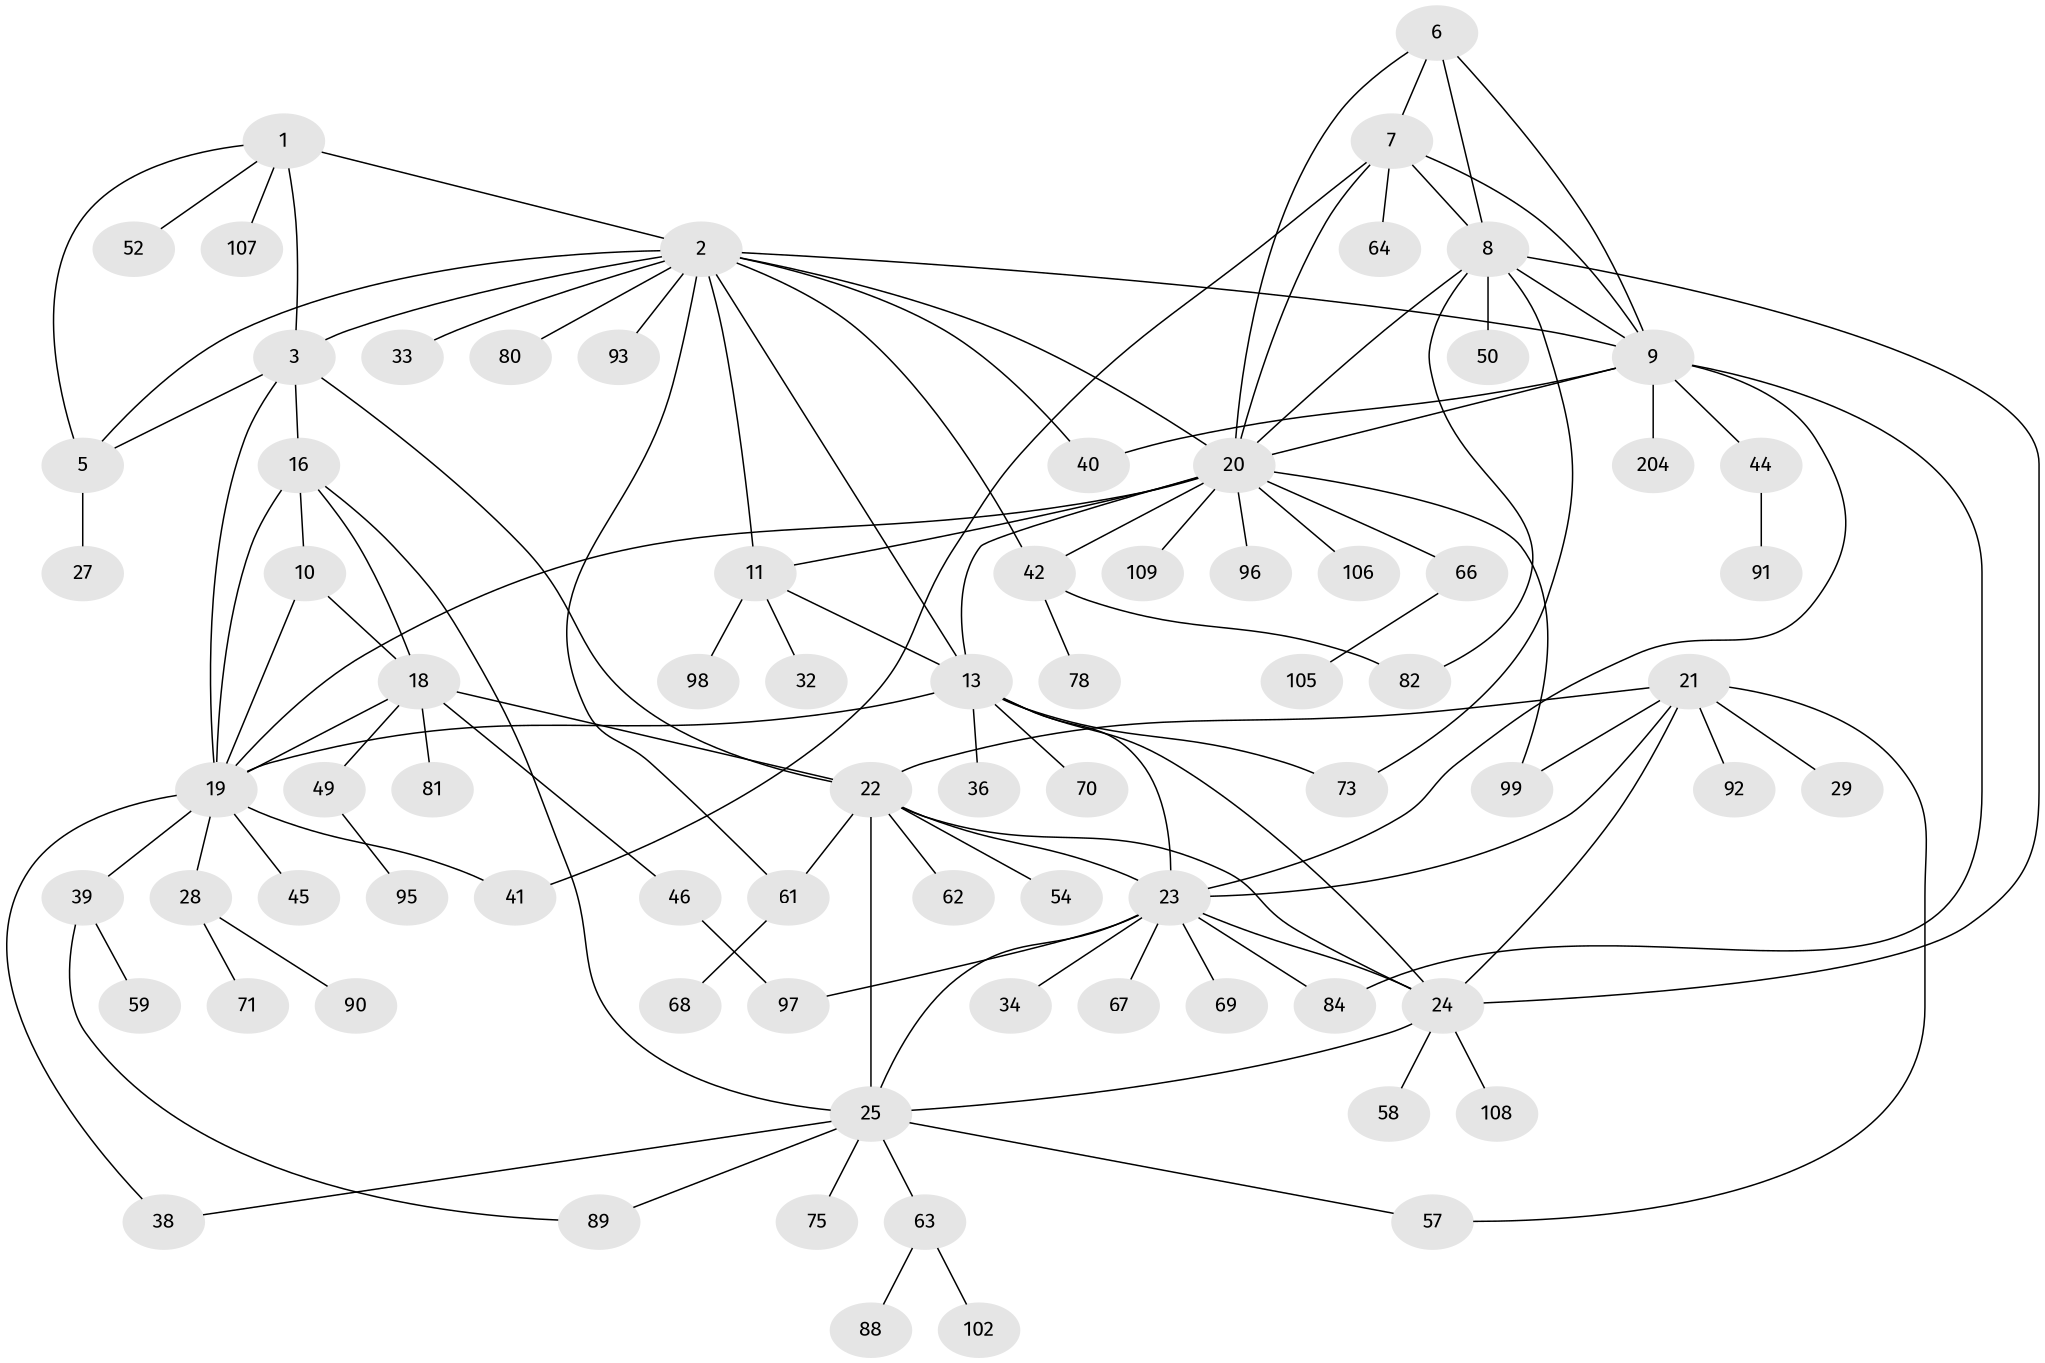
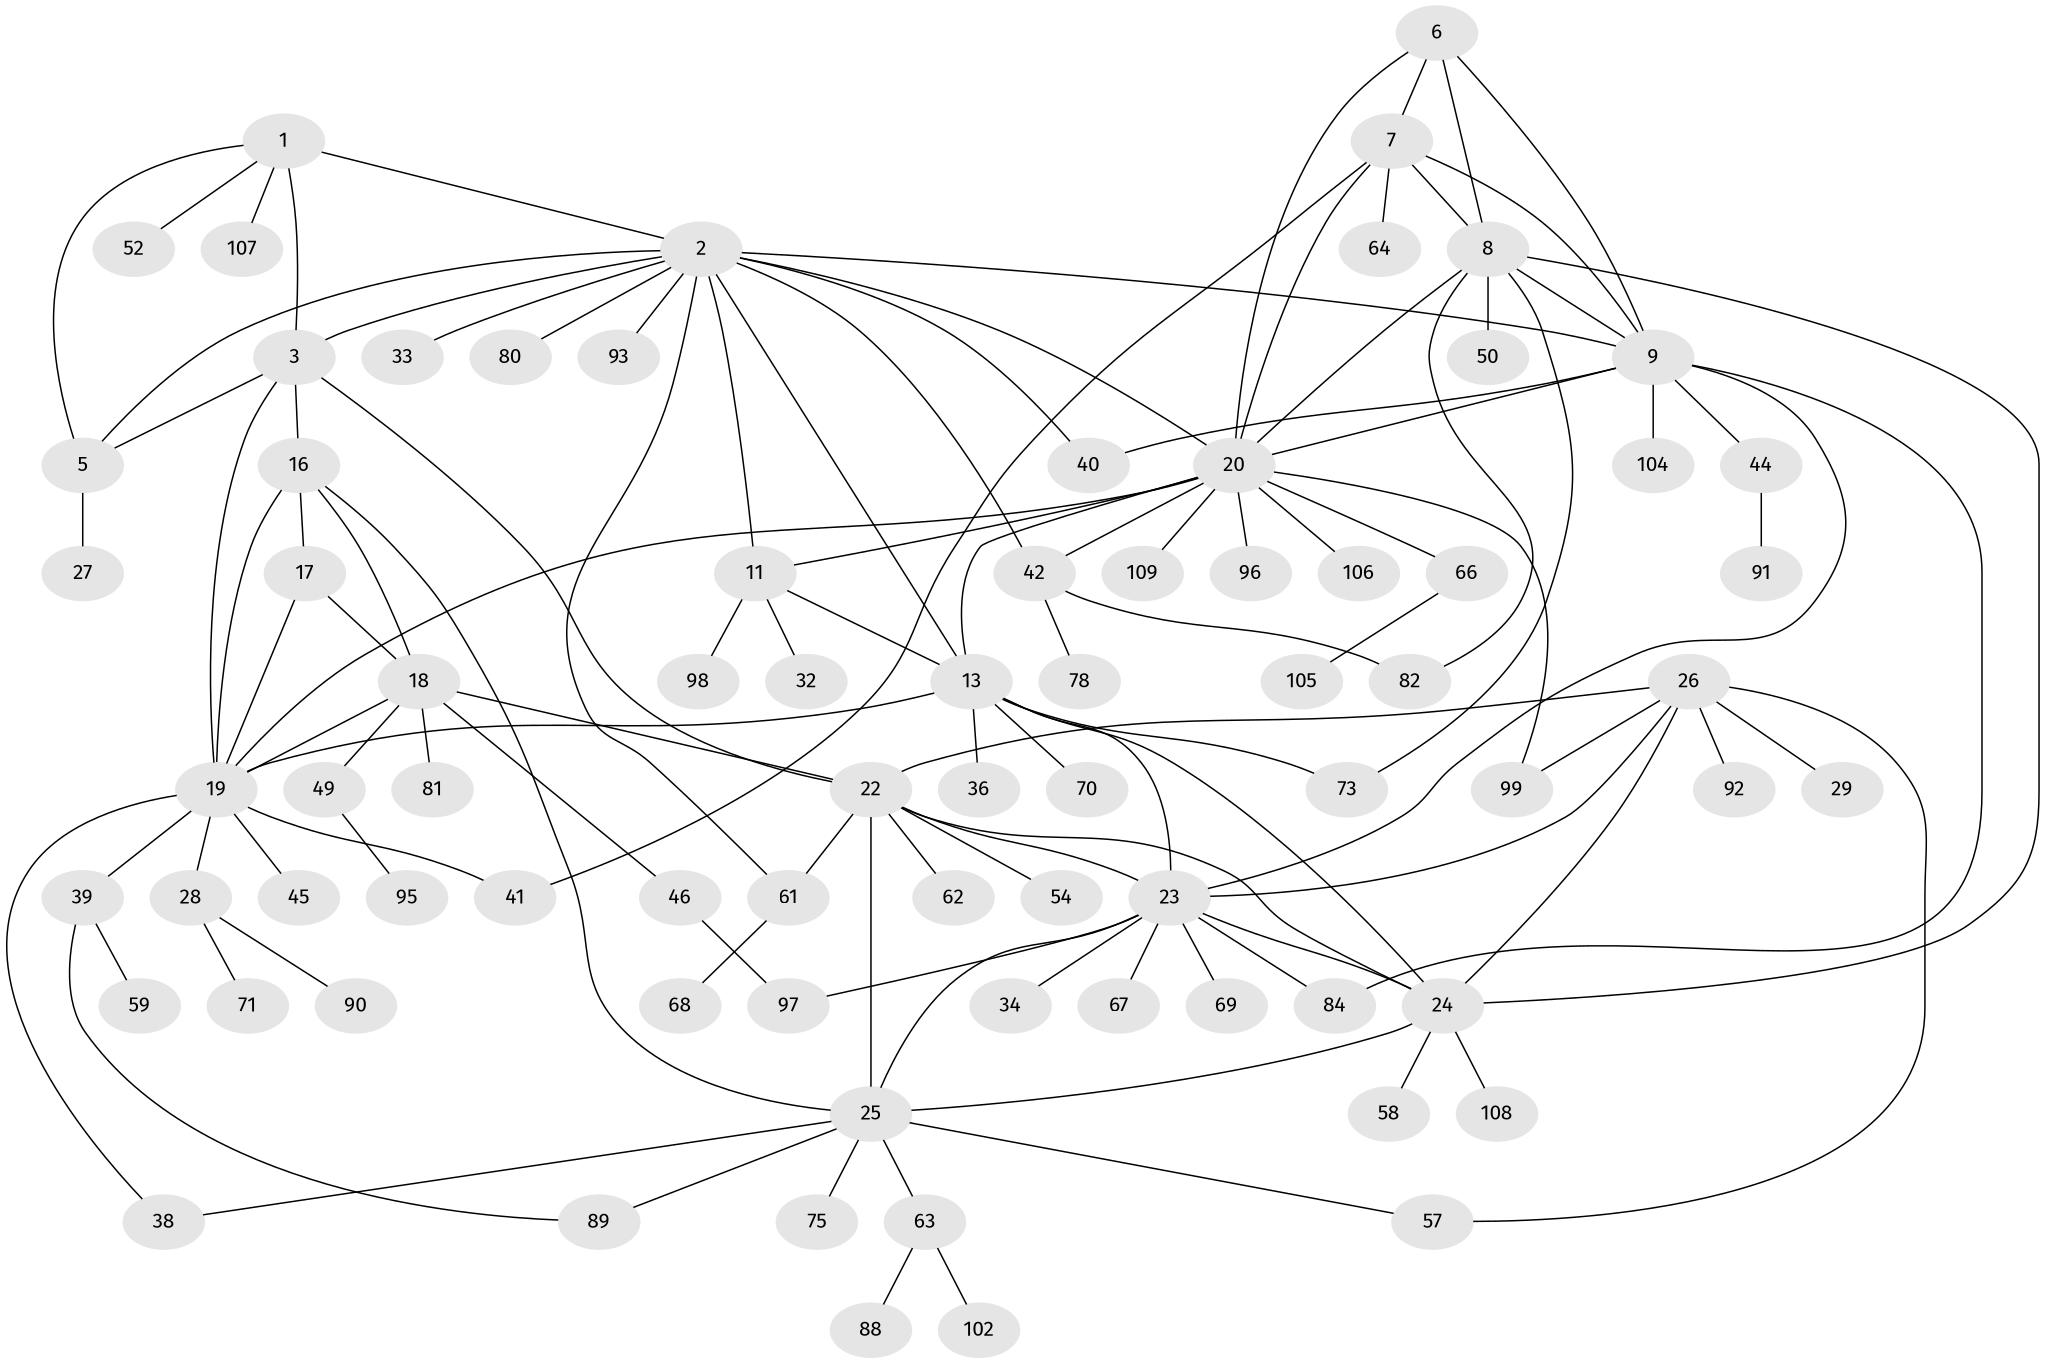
(1653, 465) -> (1653, 465)
(305, 574) -> (305, 574)
(1689, 682) -> (1689, 682)
